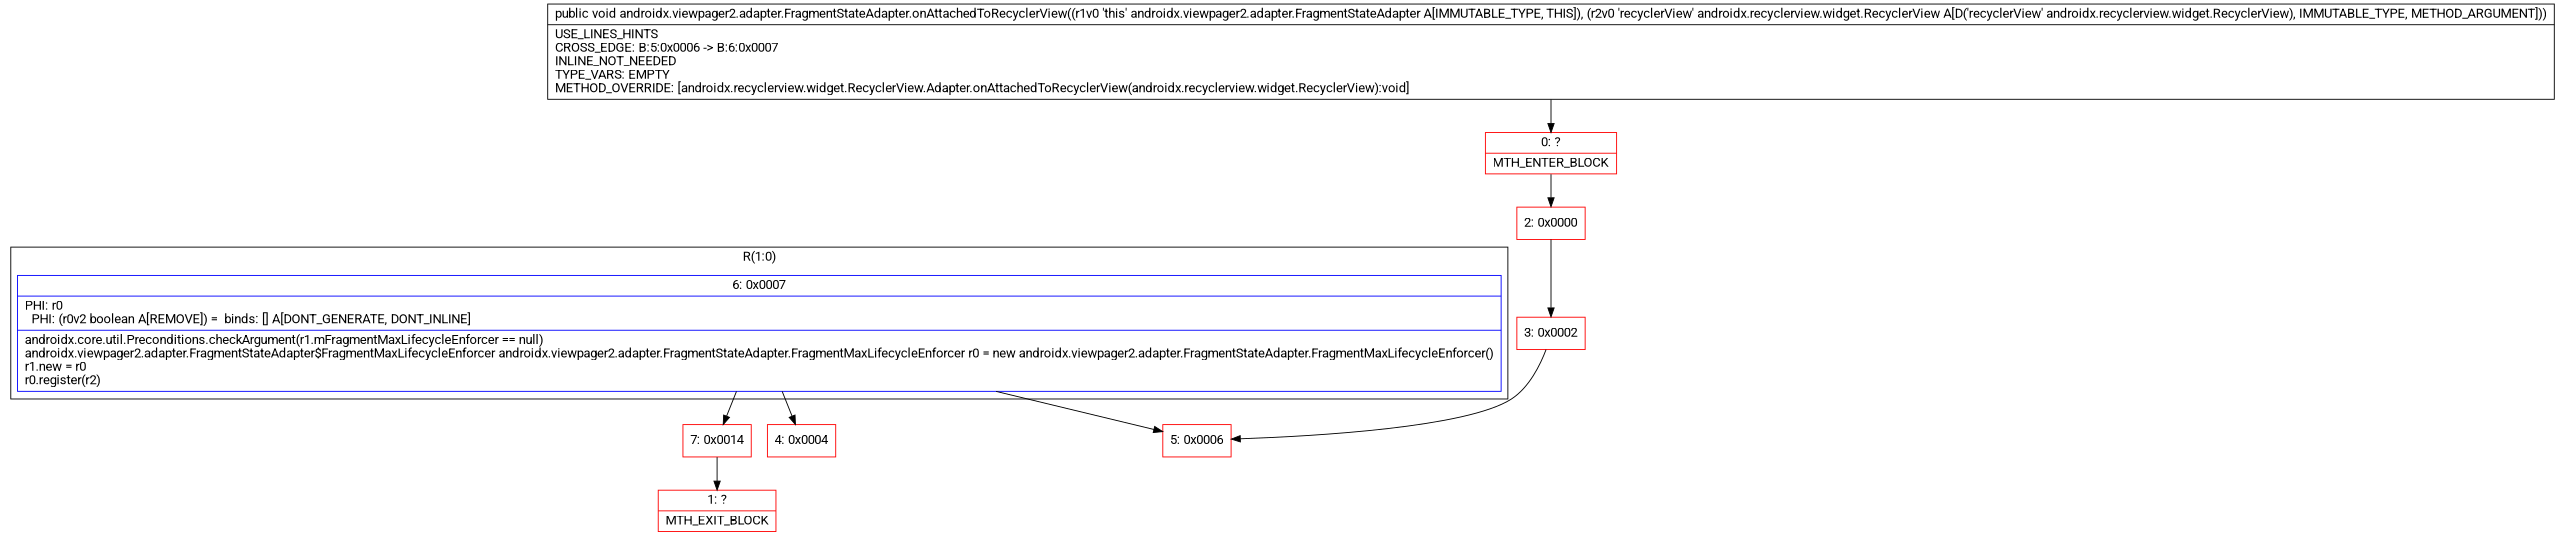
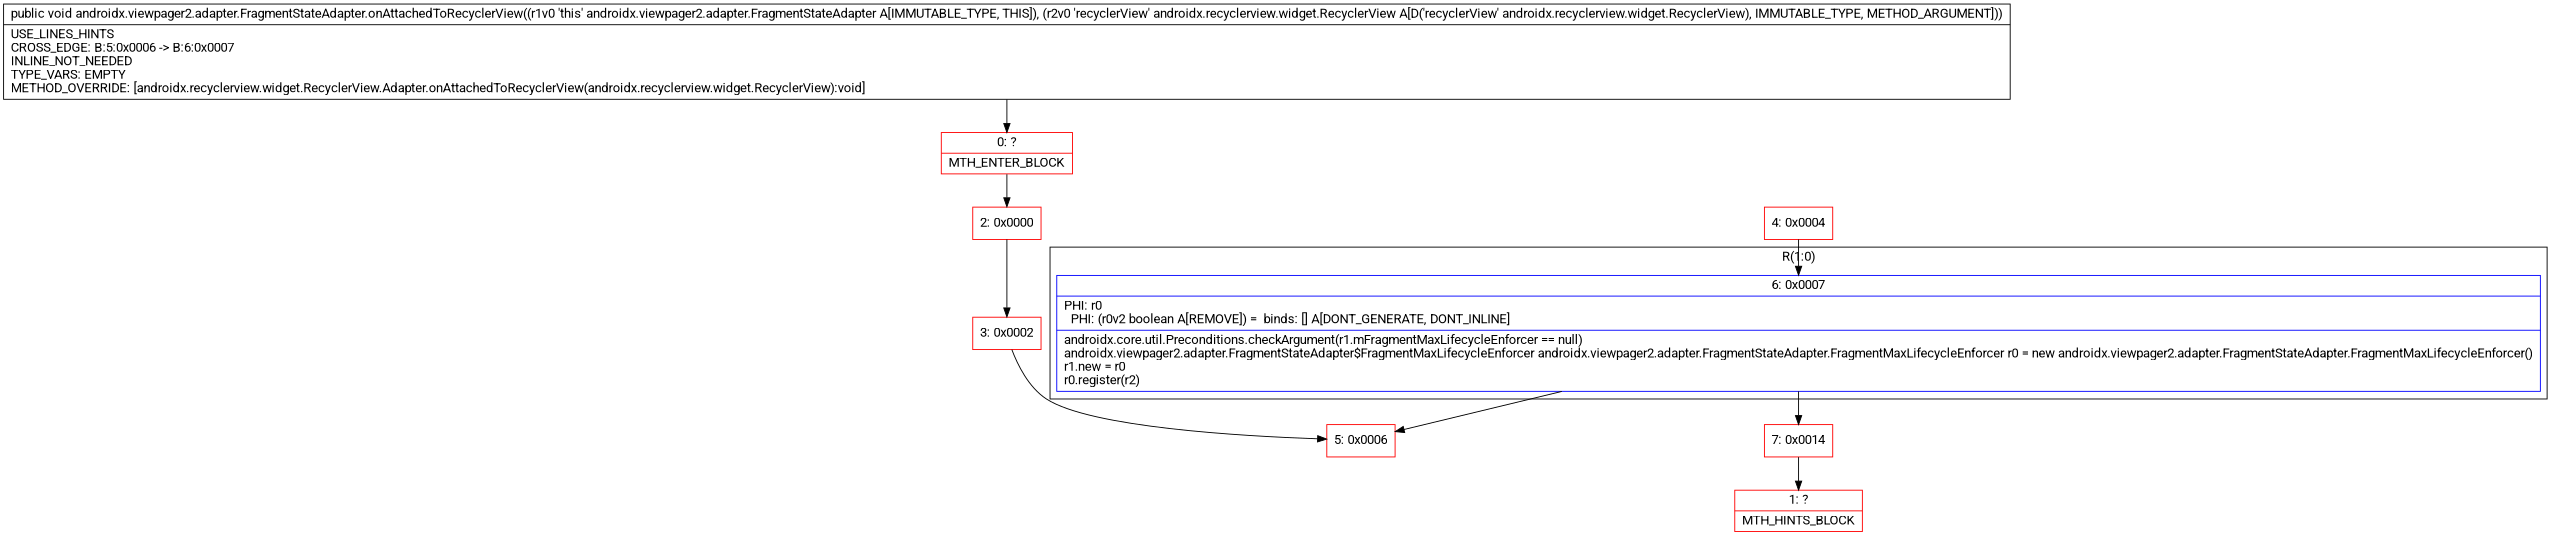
(788, 405) -> (1799, 253)
(717, 521) -> (1799, 521)
